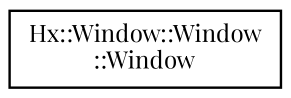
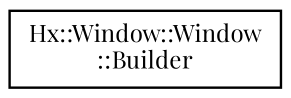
(145, 49) -> (145, 49)
